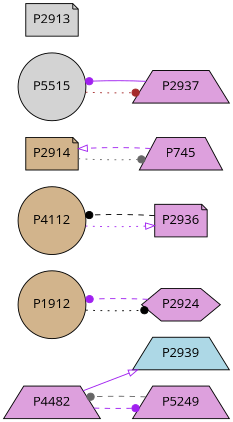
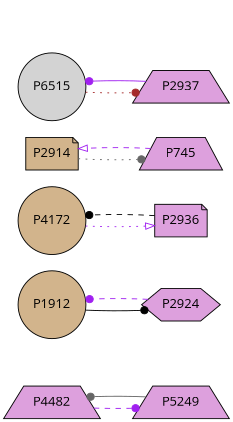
(52, 20) -> none
(52, 87) -> (52, 87)
(52, 221) -> (52, 221)
(113, 311) -> (113, 311)
(181, 354) -> none
(120, 396) -> (120, 396)
